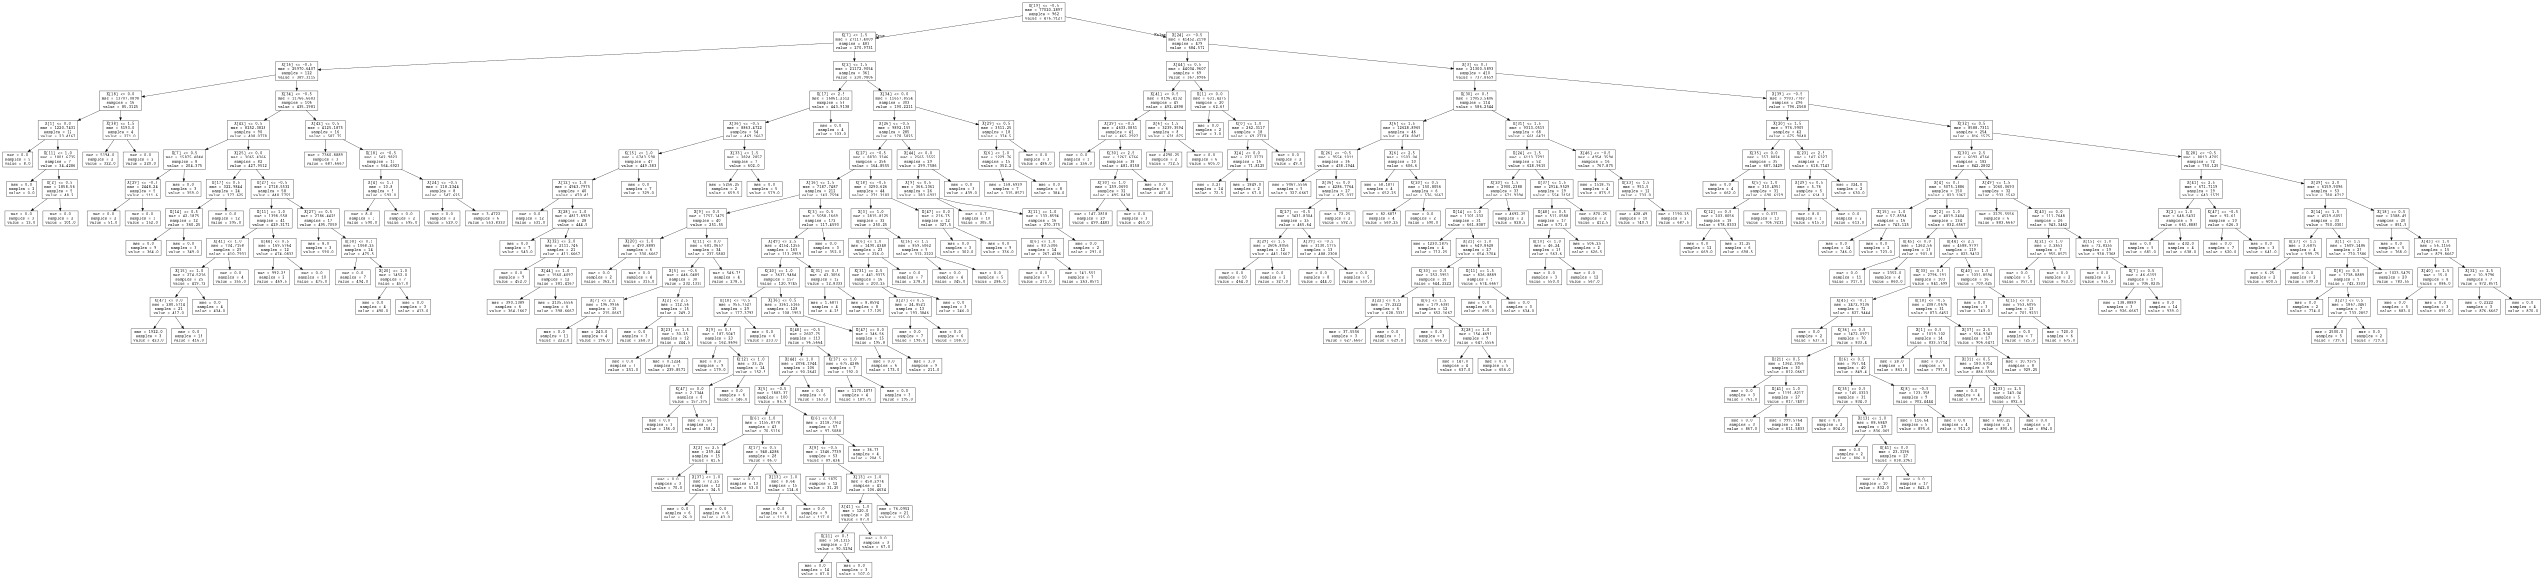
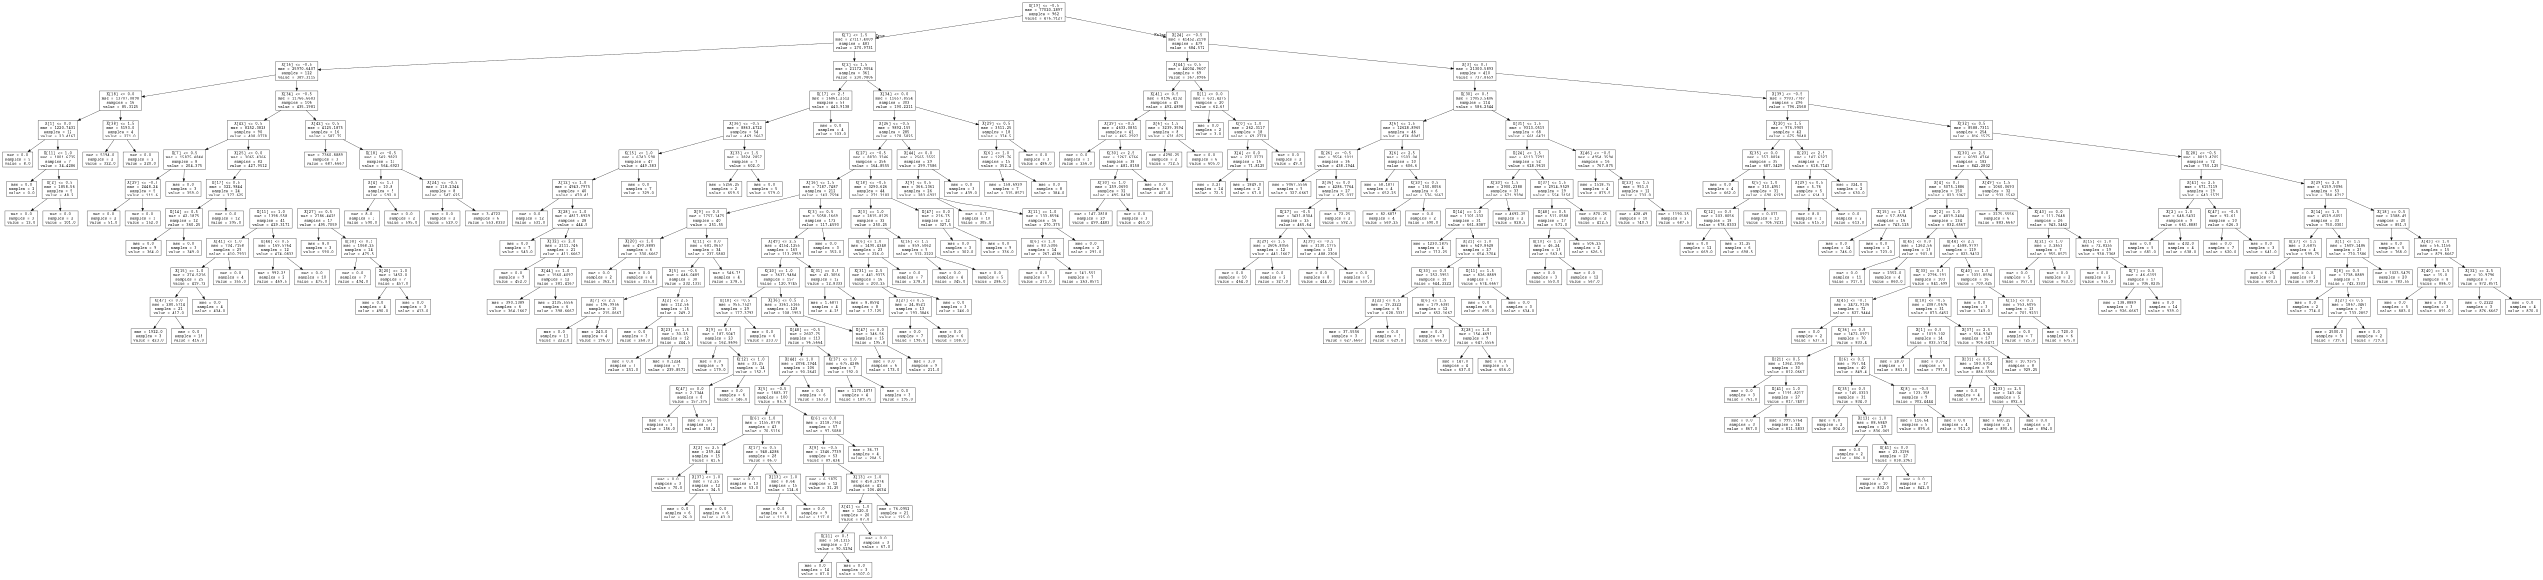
(272, 189) -> none
